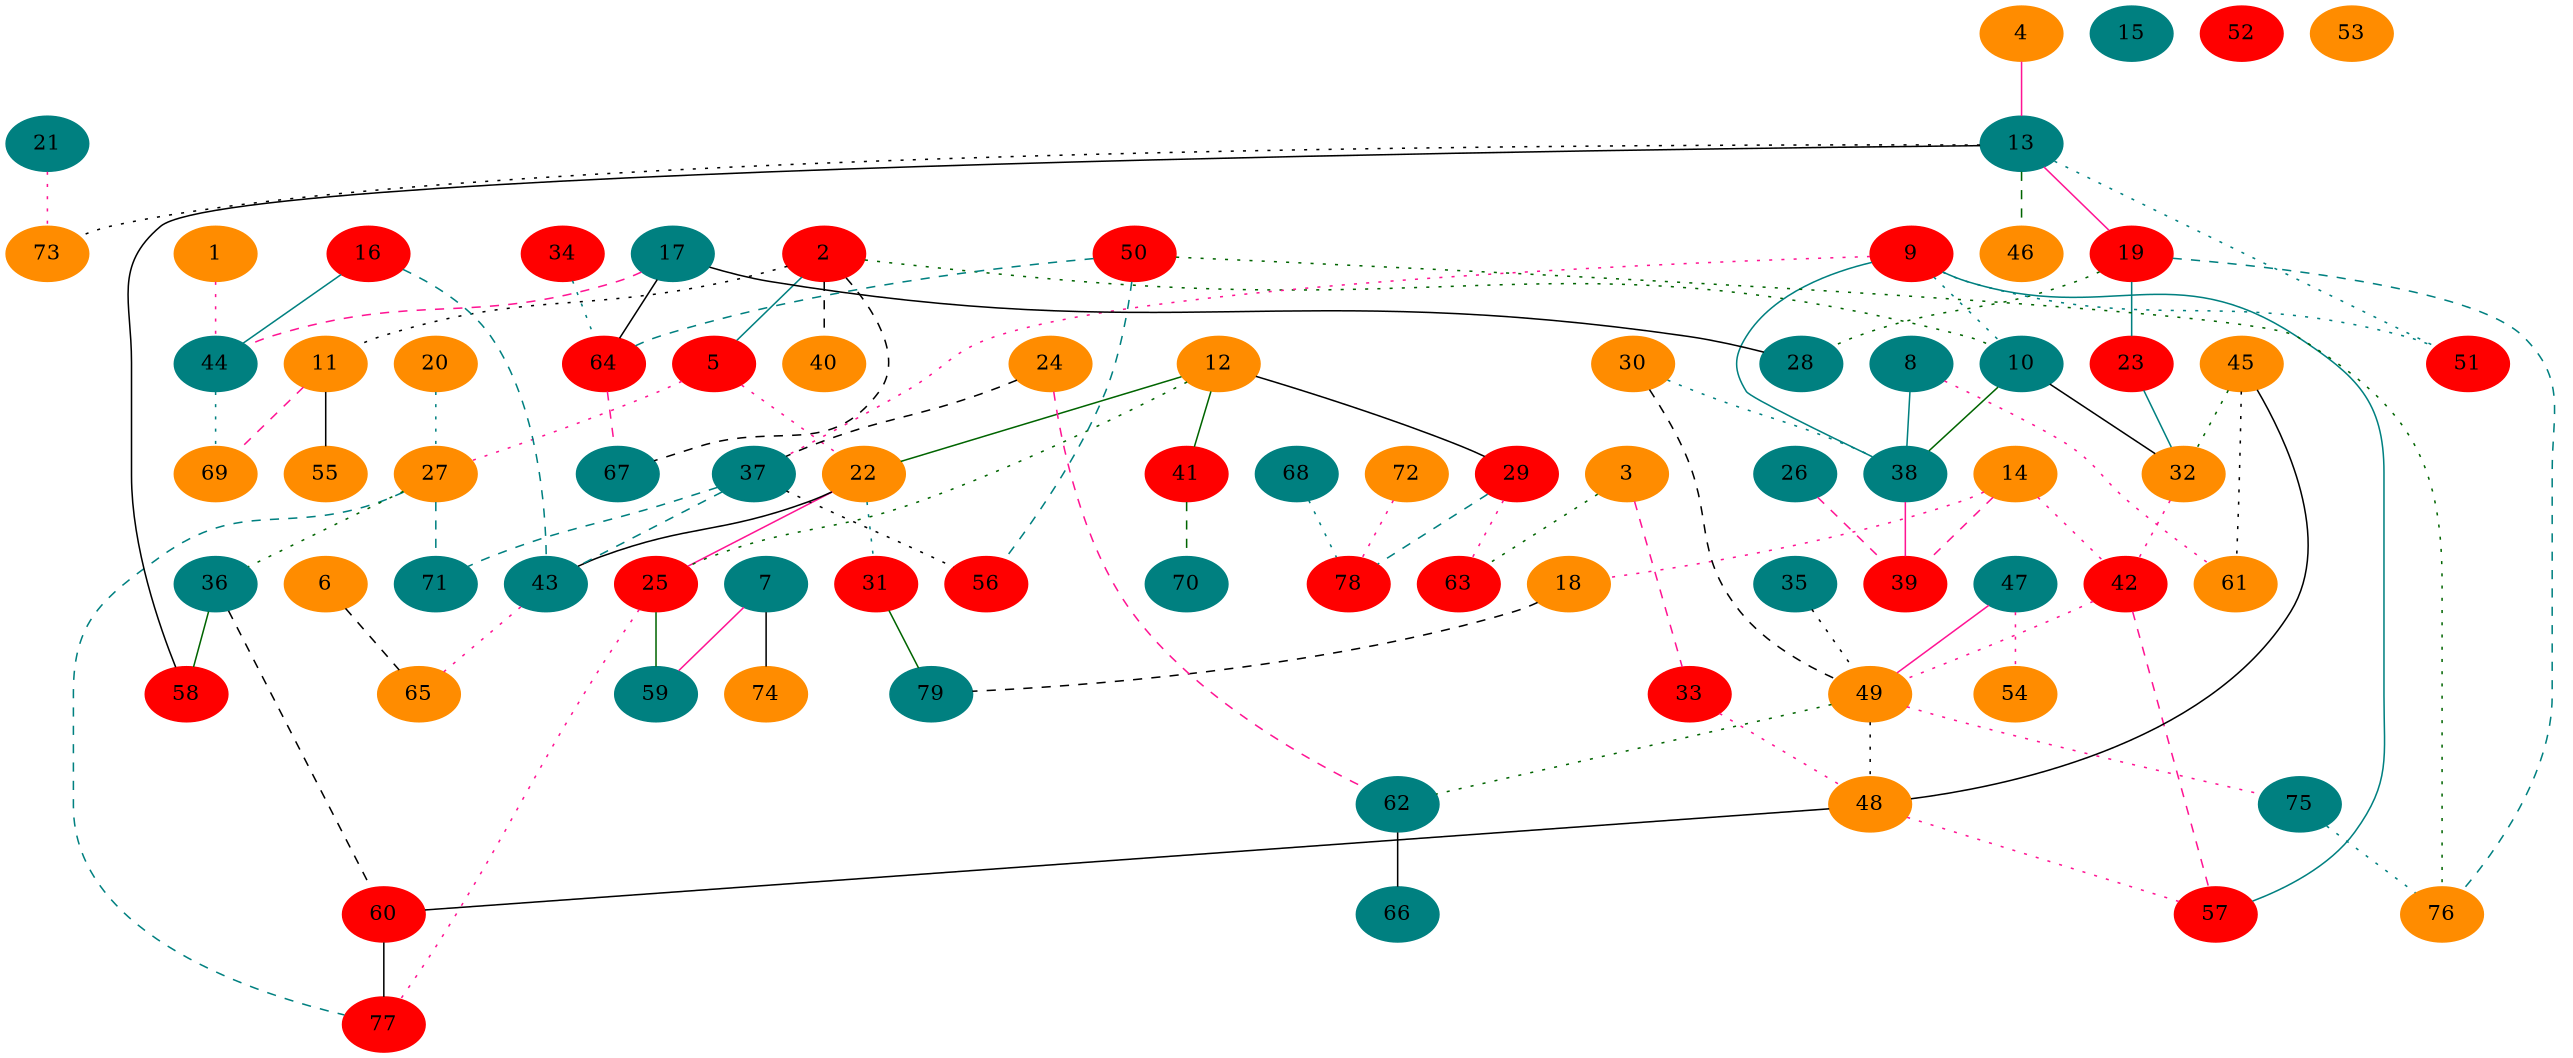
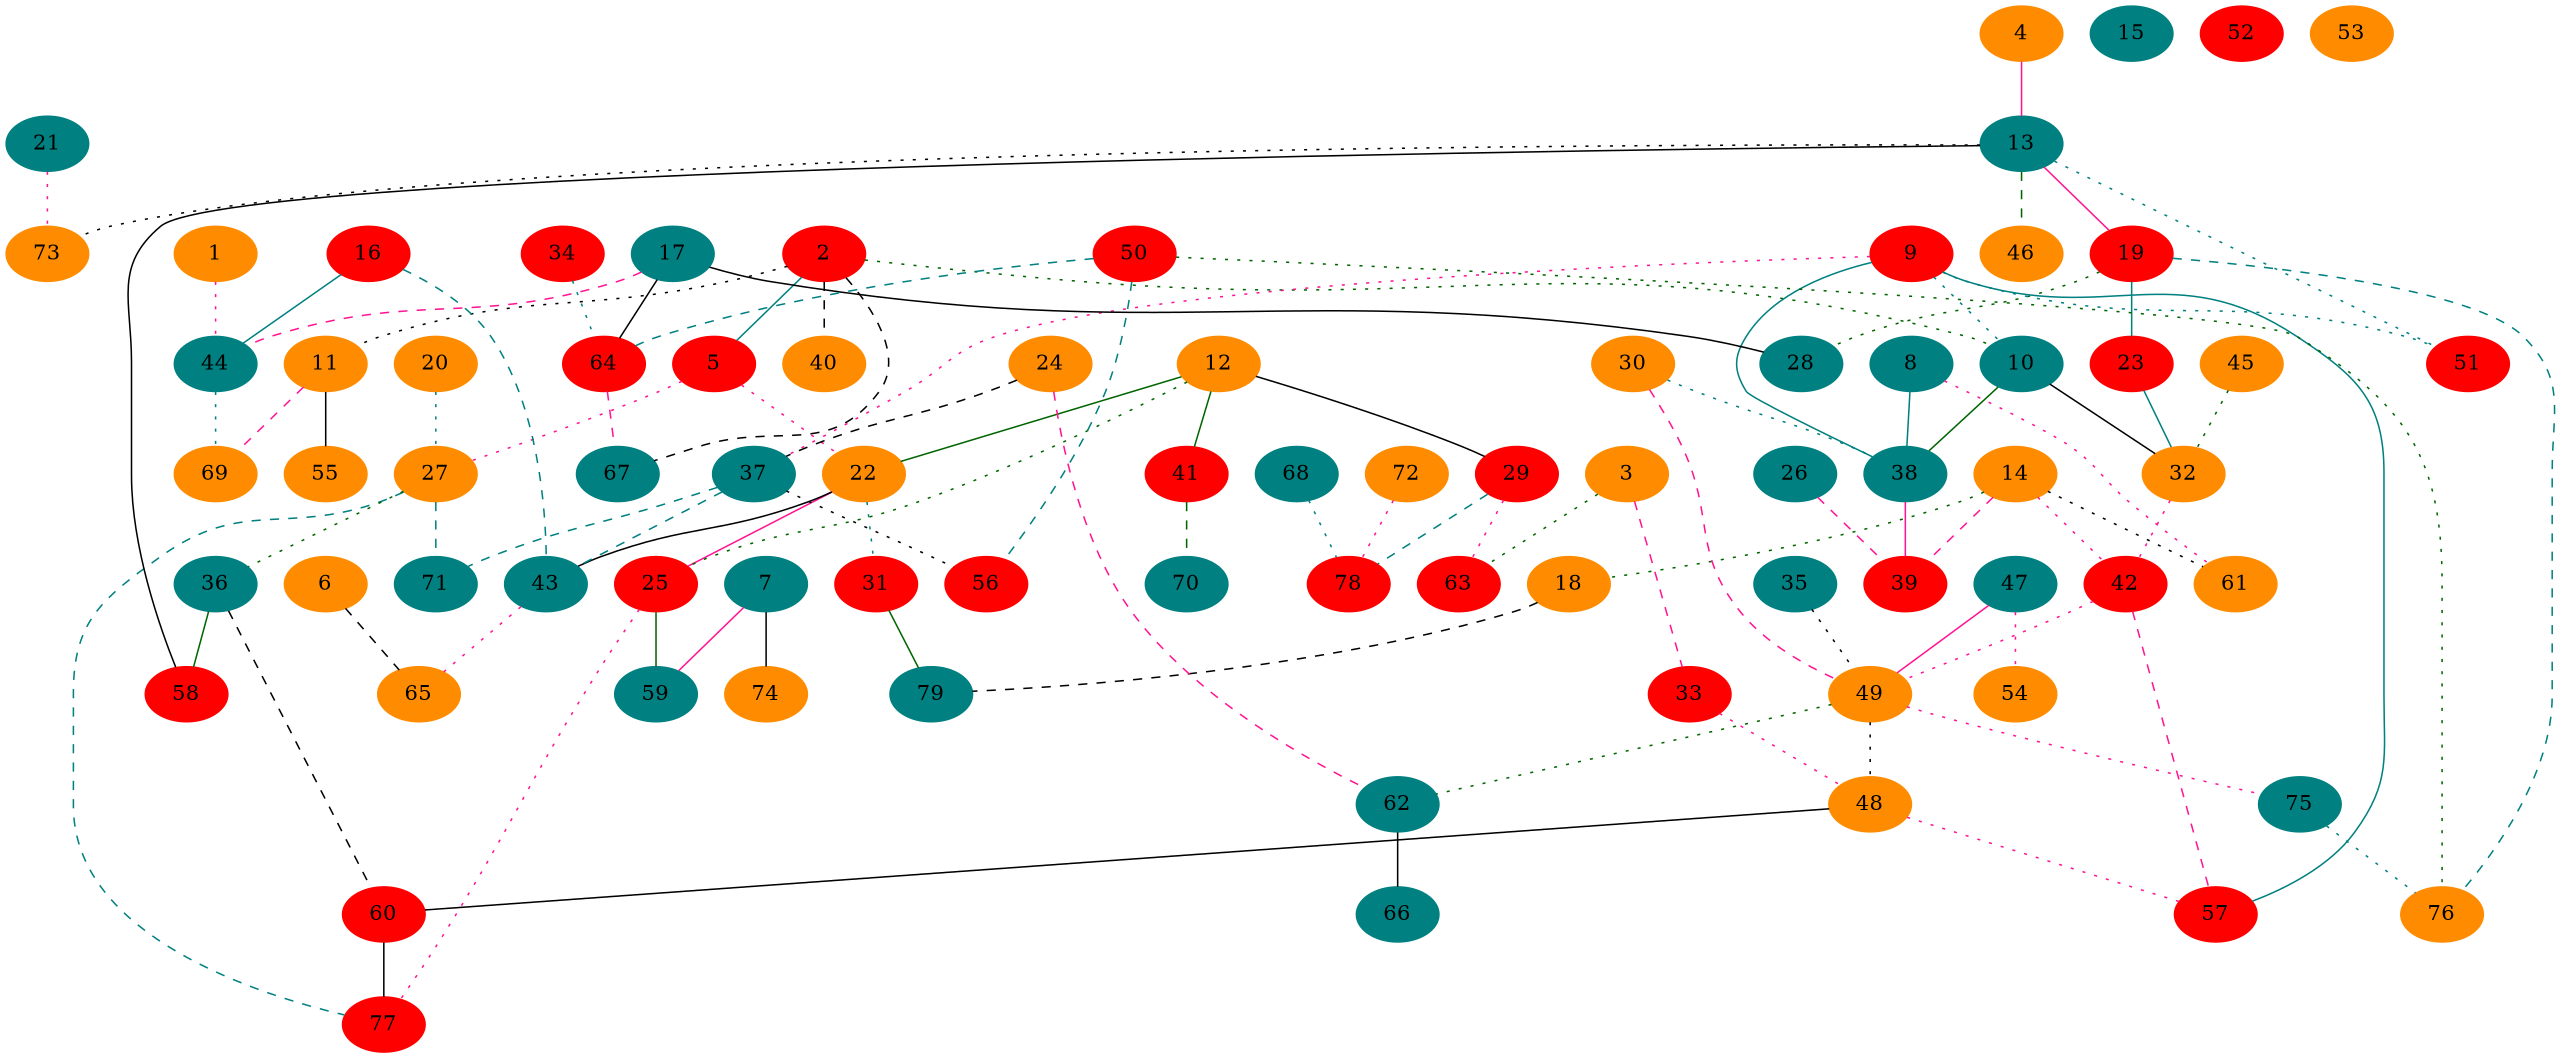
(2240, 474) -> (2125, 529)
(1799, 544) -> (1799, 544)
(1709, 548) -> (1709, 548)
(2222, 685) -> none
